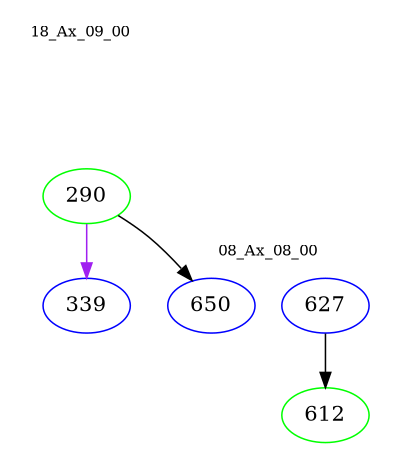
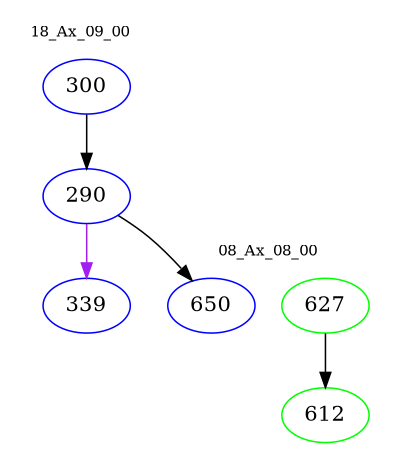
none -> (87, 87)
(87, 196) -> (87, 196)
(325, 306) -> (325, 306)
